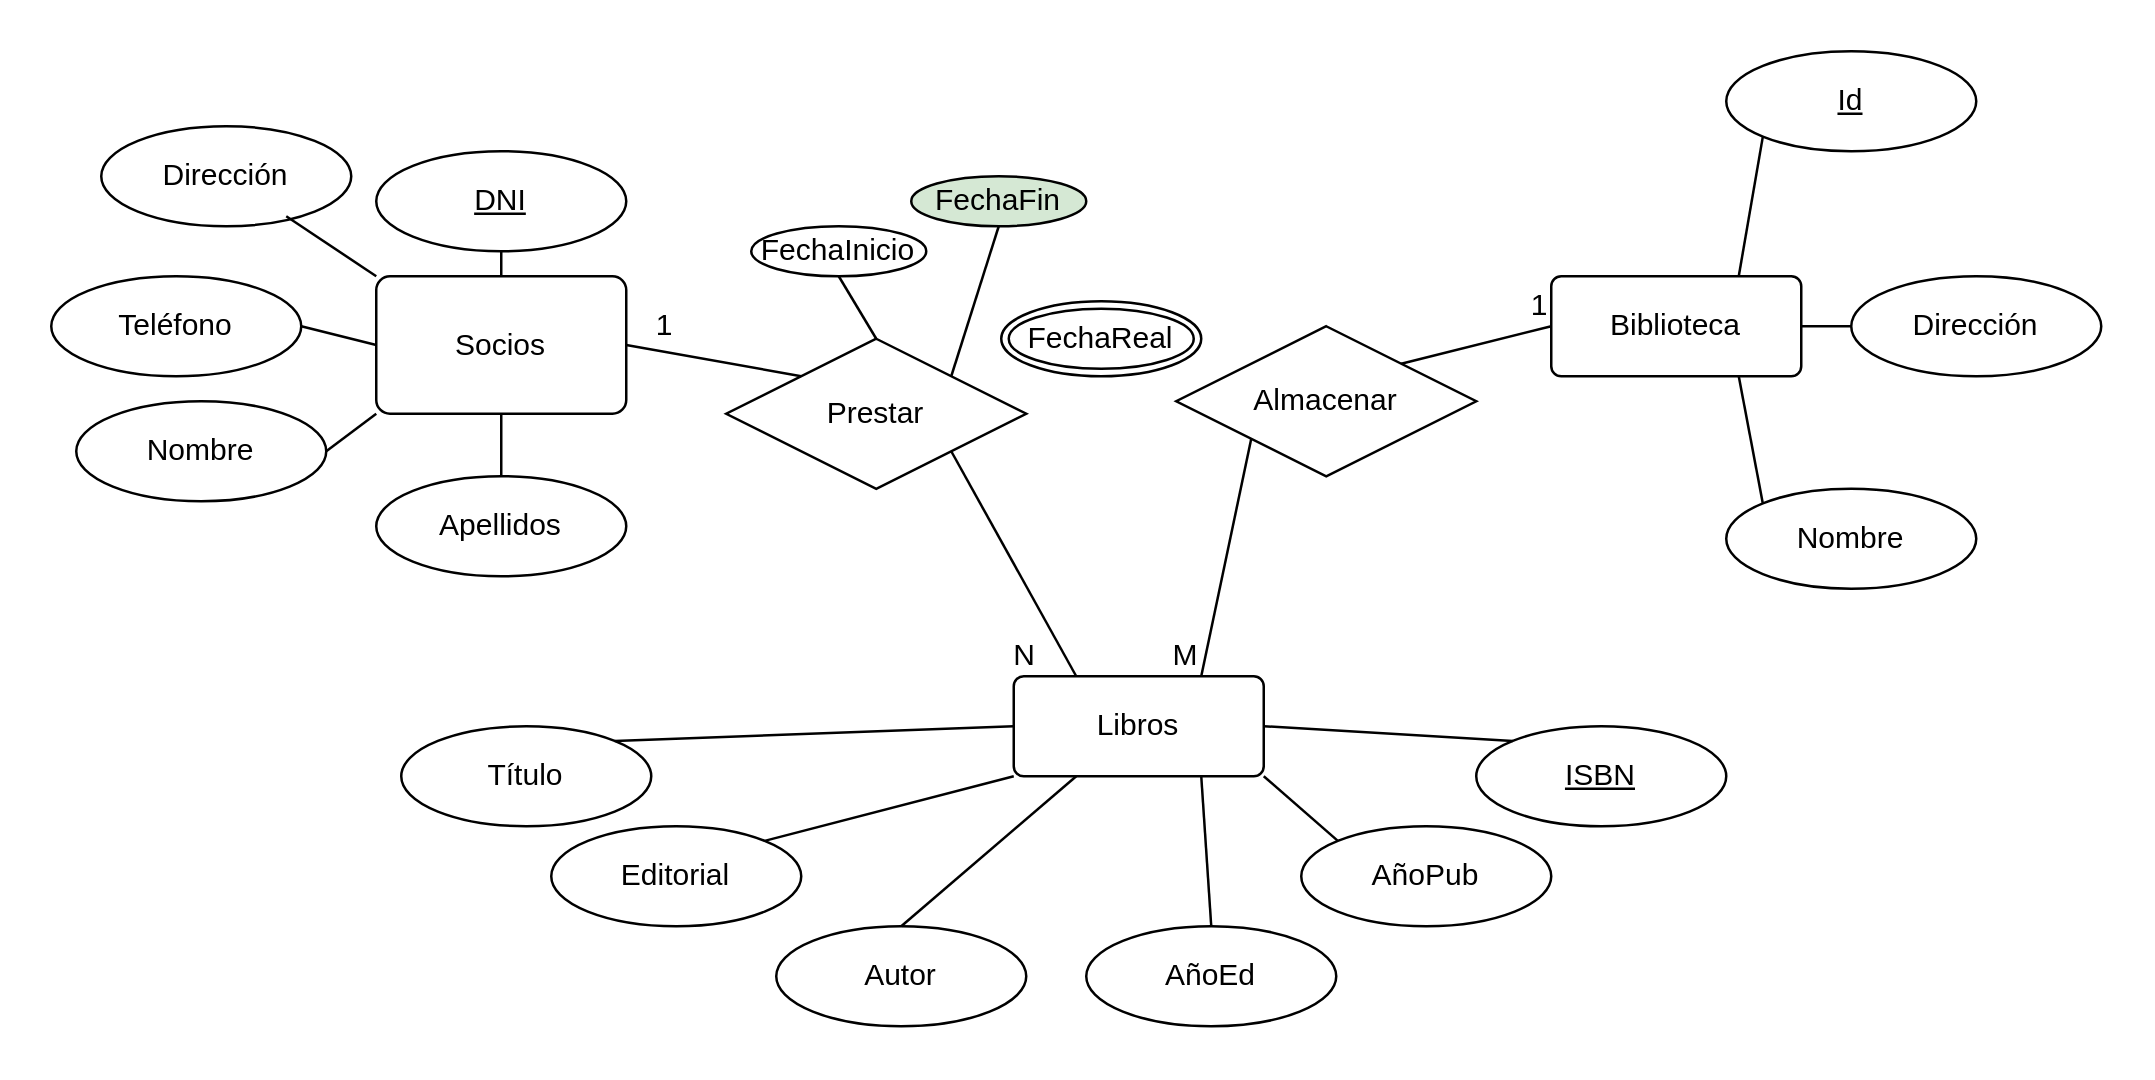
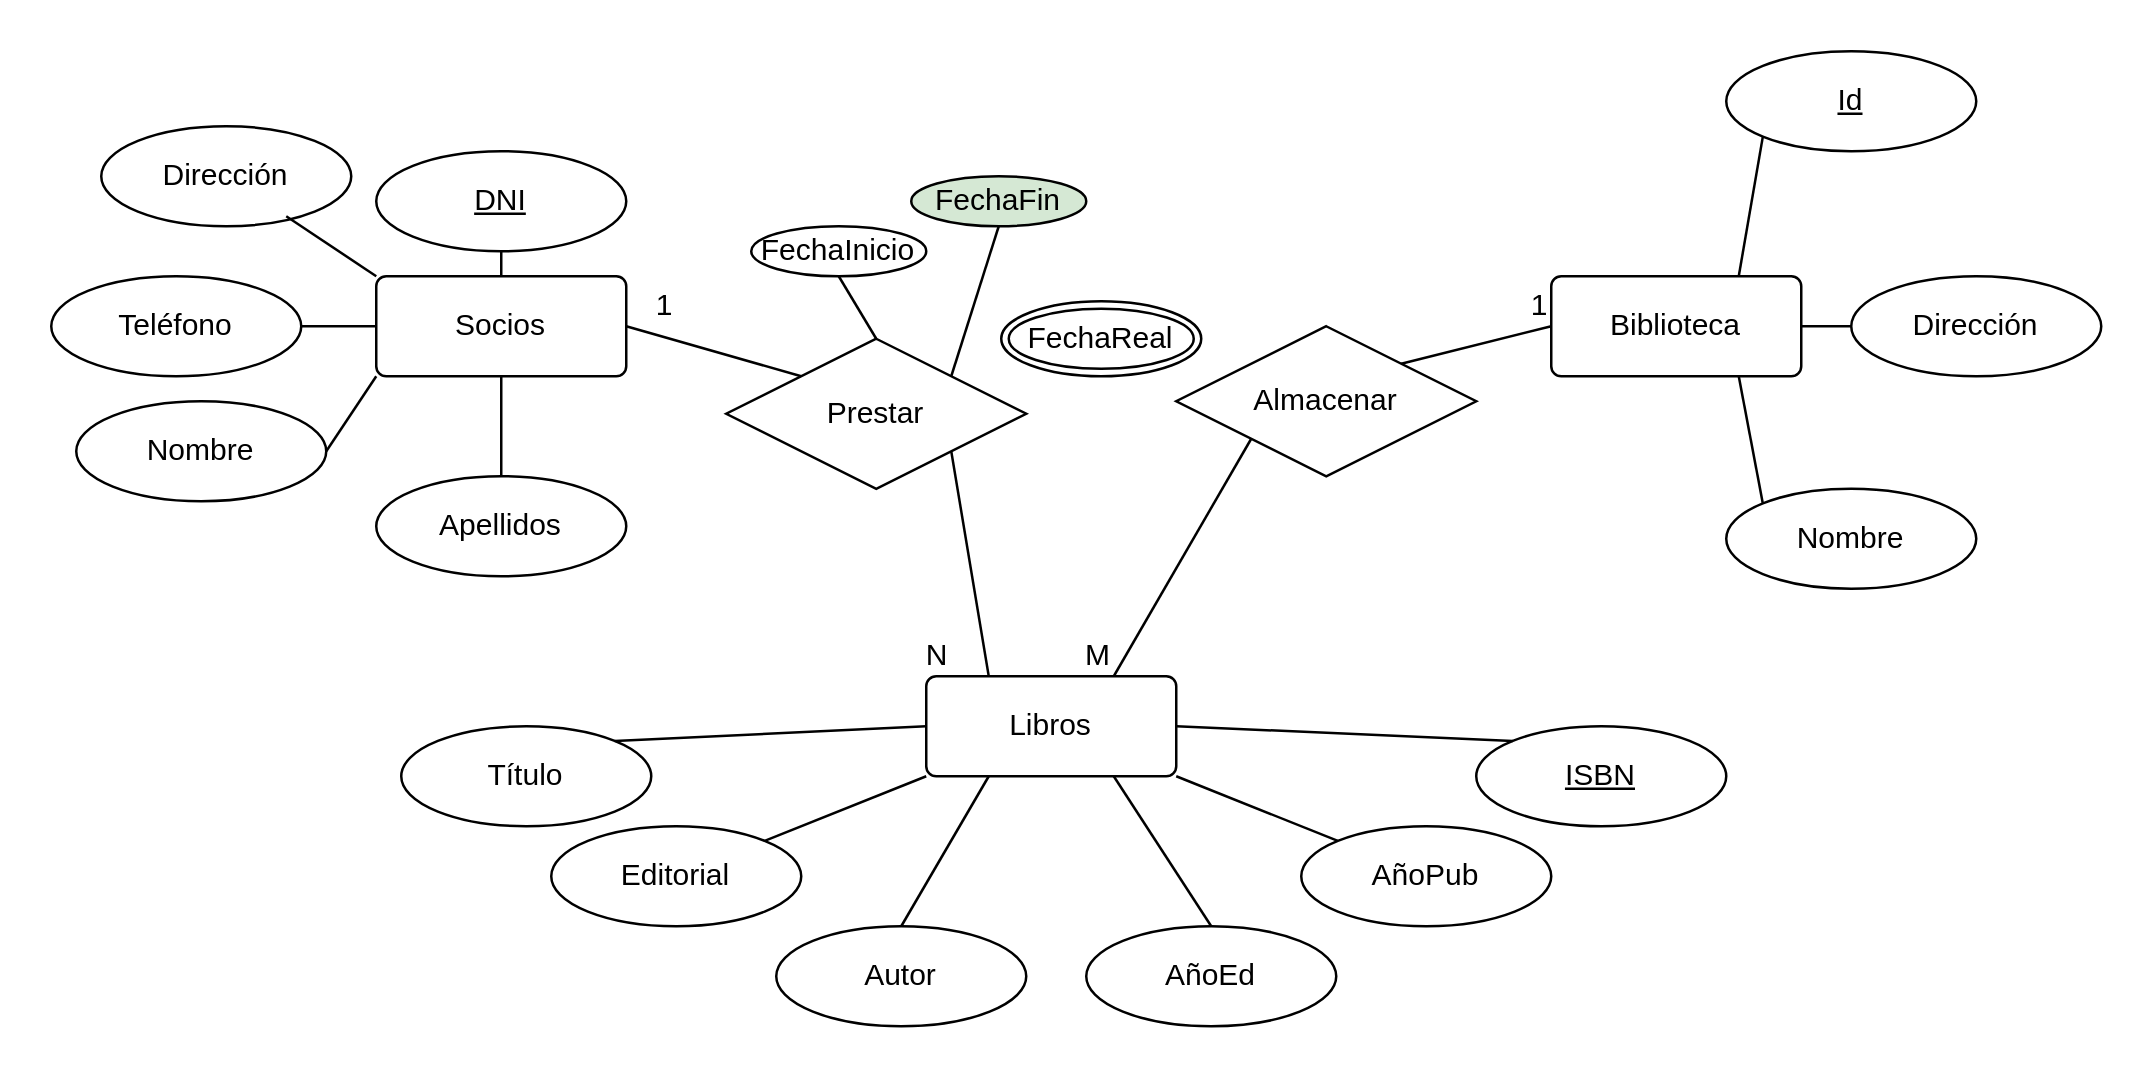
(501, 345) -> (501, 326)
(1139, 726) -> (1051, 726)
